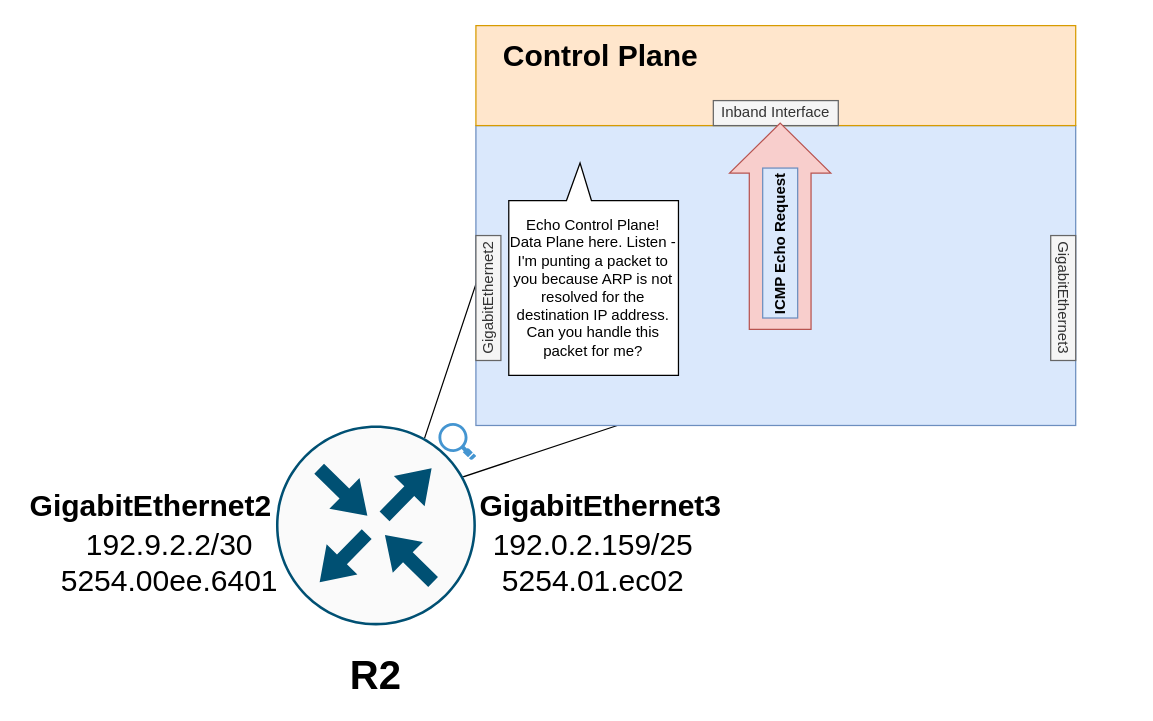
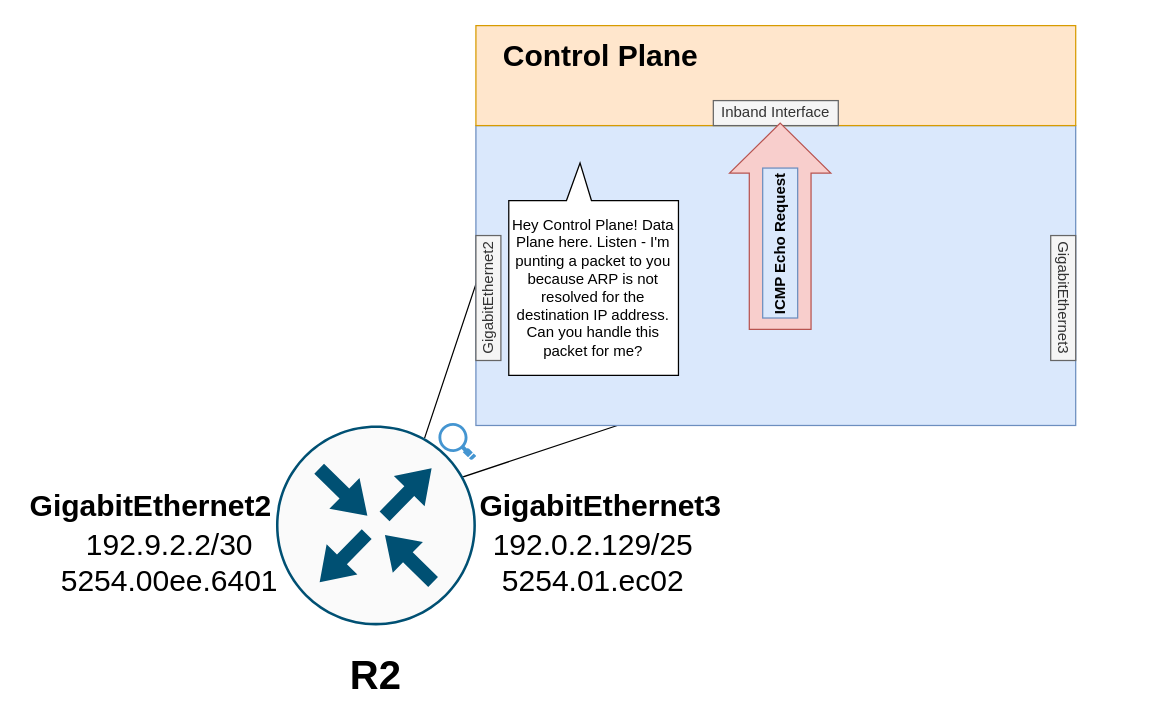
(593, 288) -> (593, 288)
(593, 563) -> (593, 563)
